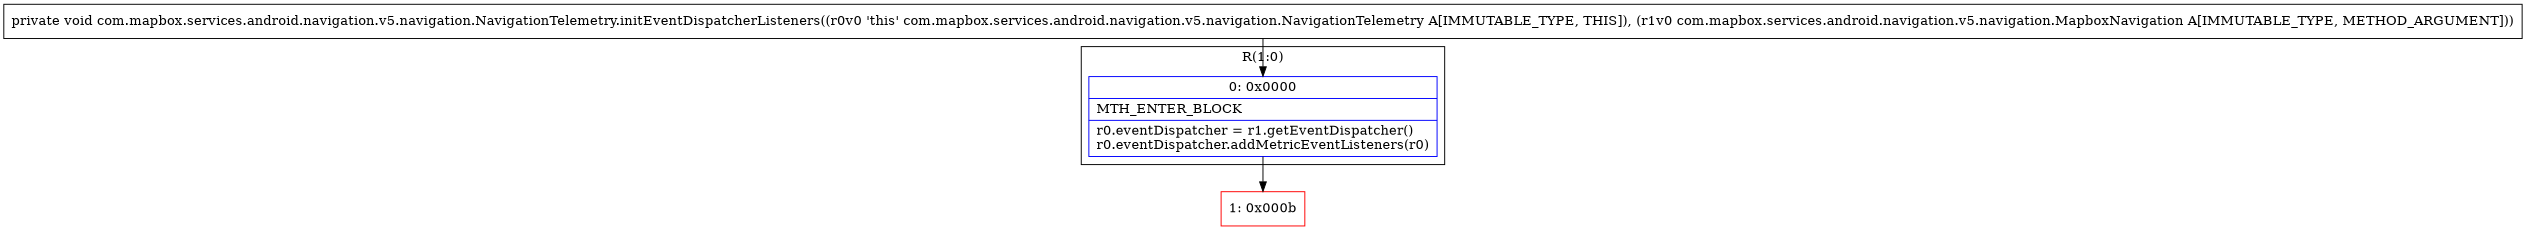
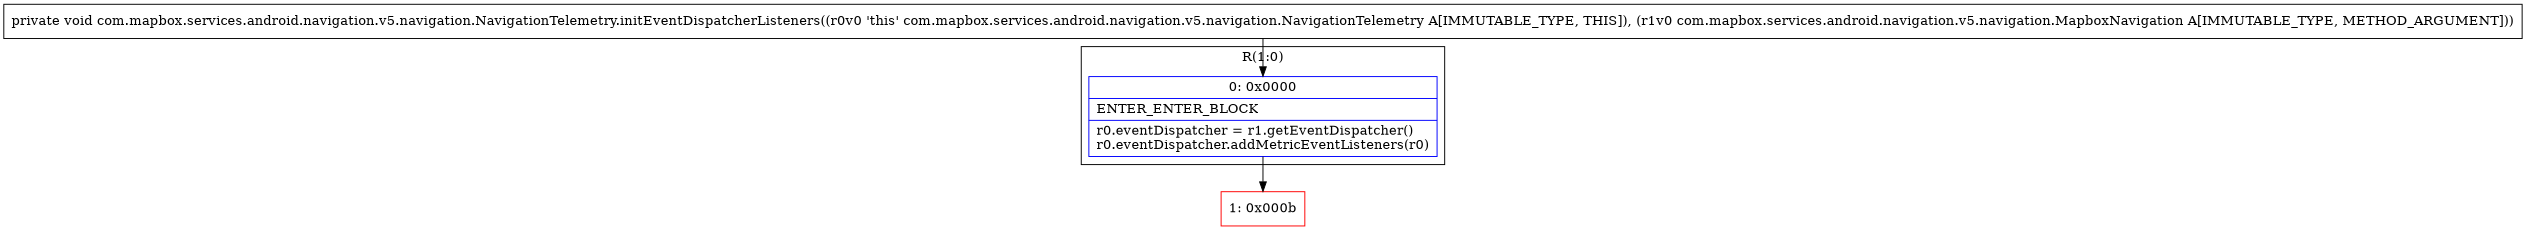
(1170, 109) -> (1178, 109)
